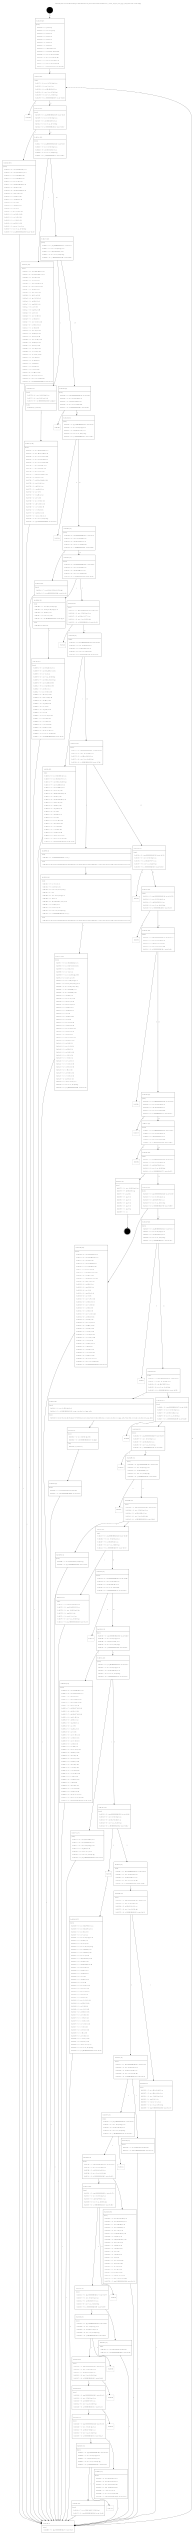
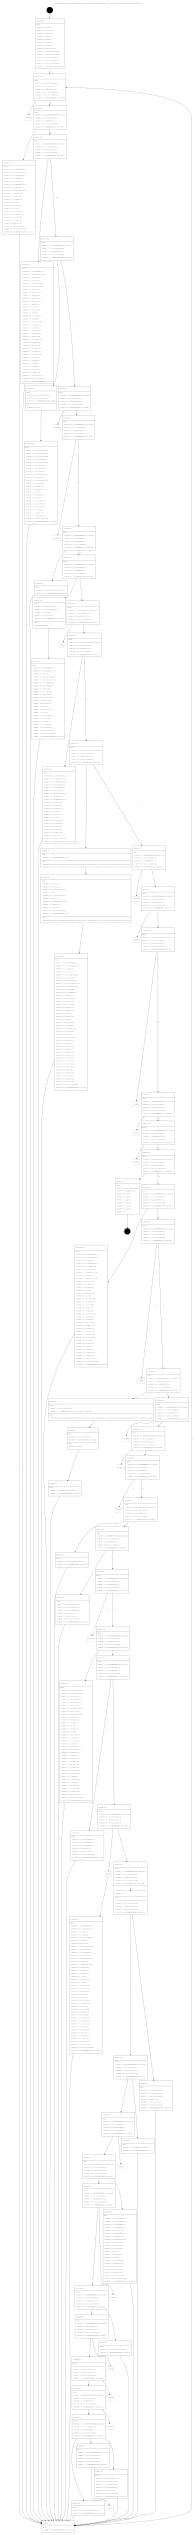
(88, 2484) -> (73, 2470)
